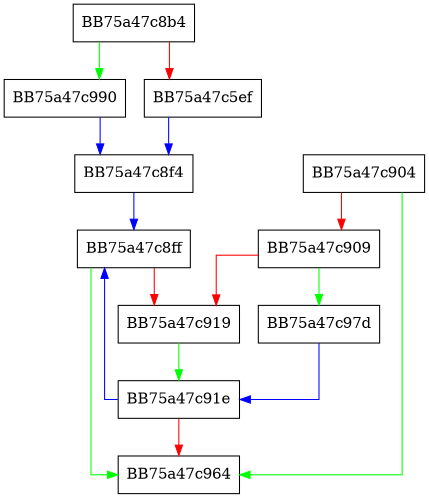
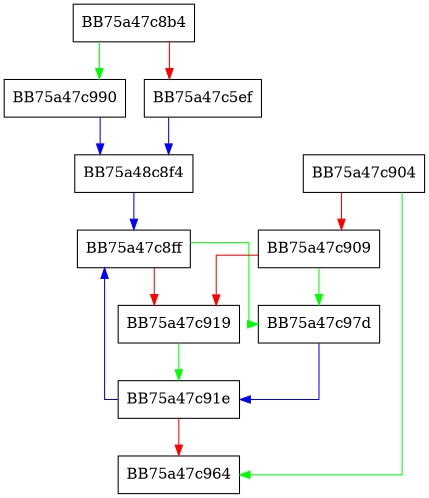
(134, 174) -> (134, 174)
(91, 379) -> (249, 248)
